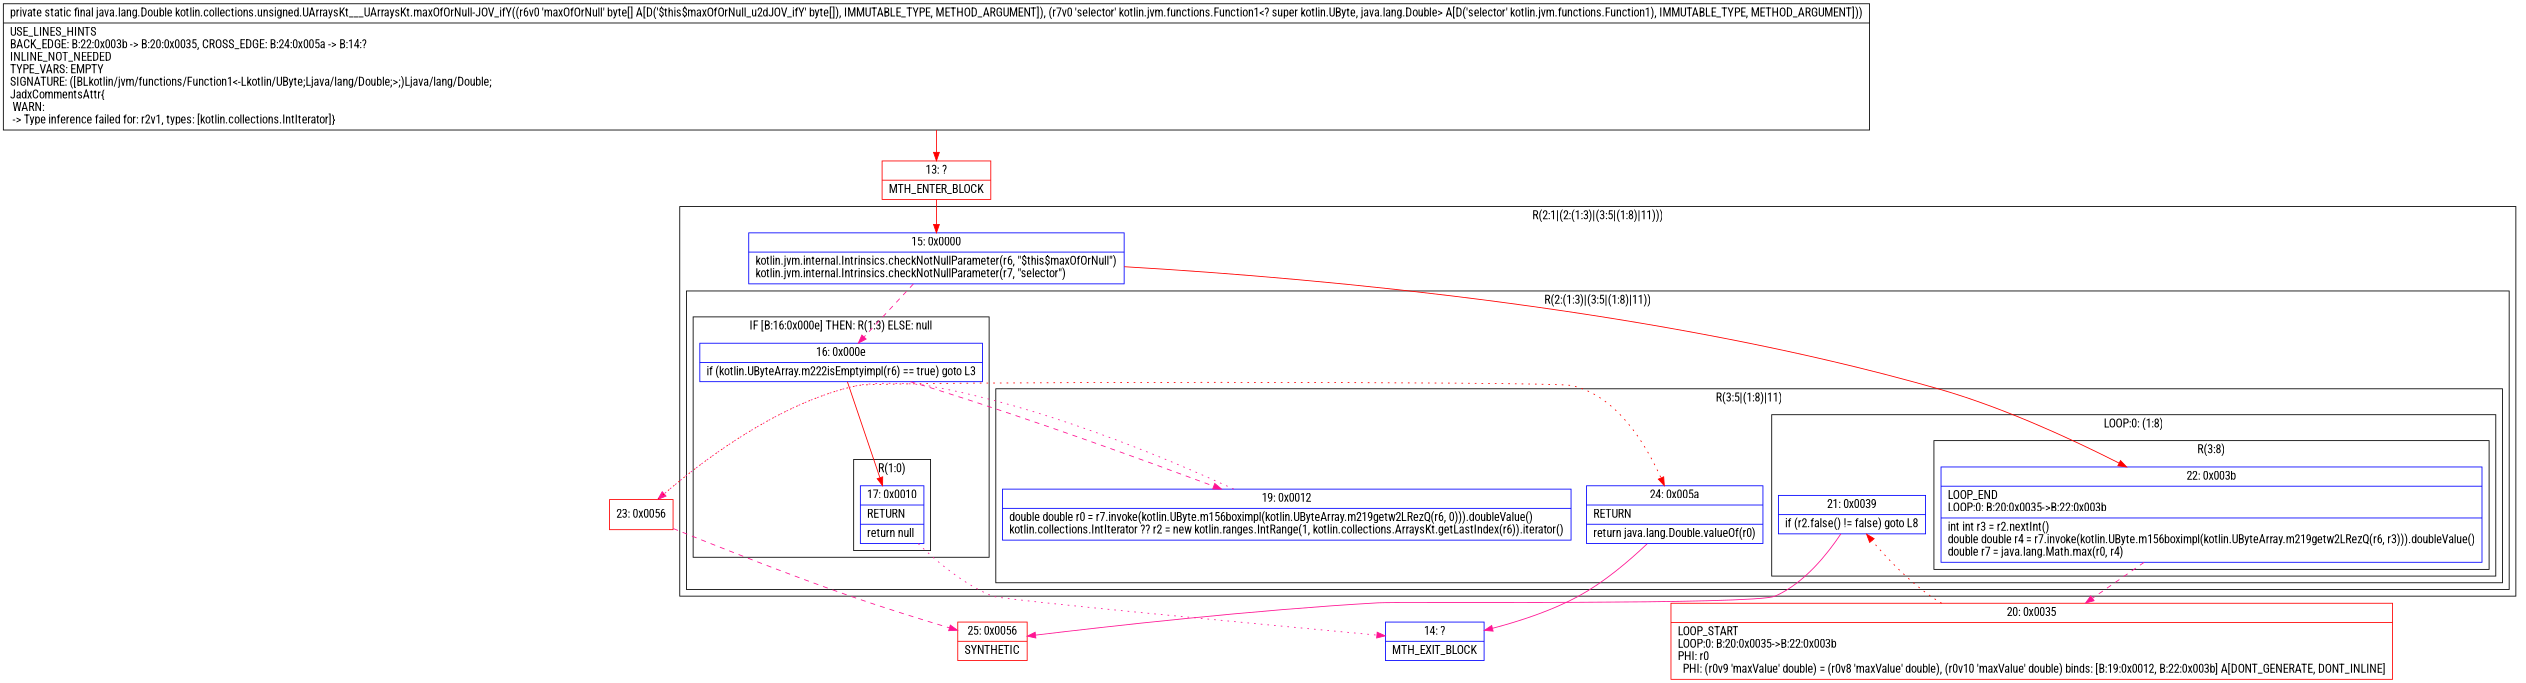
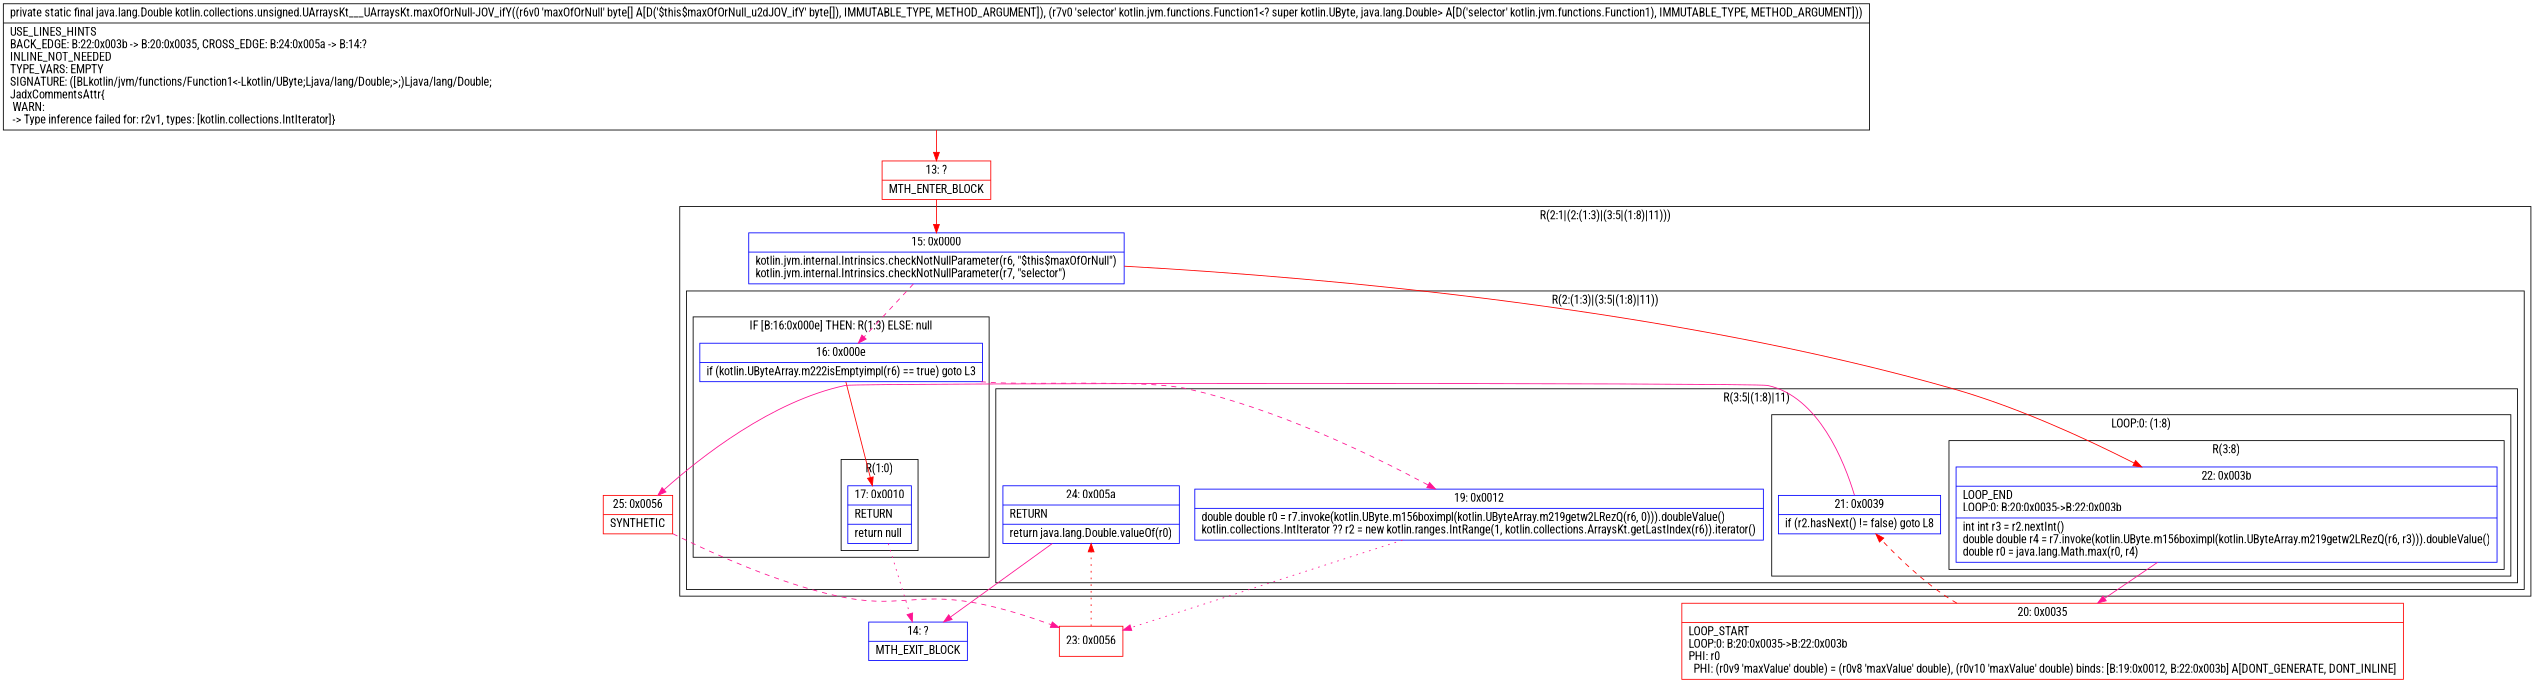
(1852, 524) -> (1860, 524)
(2036, 552) -> (2051, 552)
(1899, 570) -> (1914, 571)
(2118, 580) -> (2131, 580)
(810, 582) -> (877, 601)
